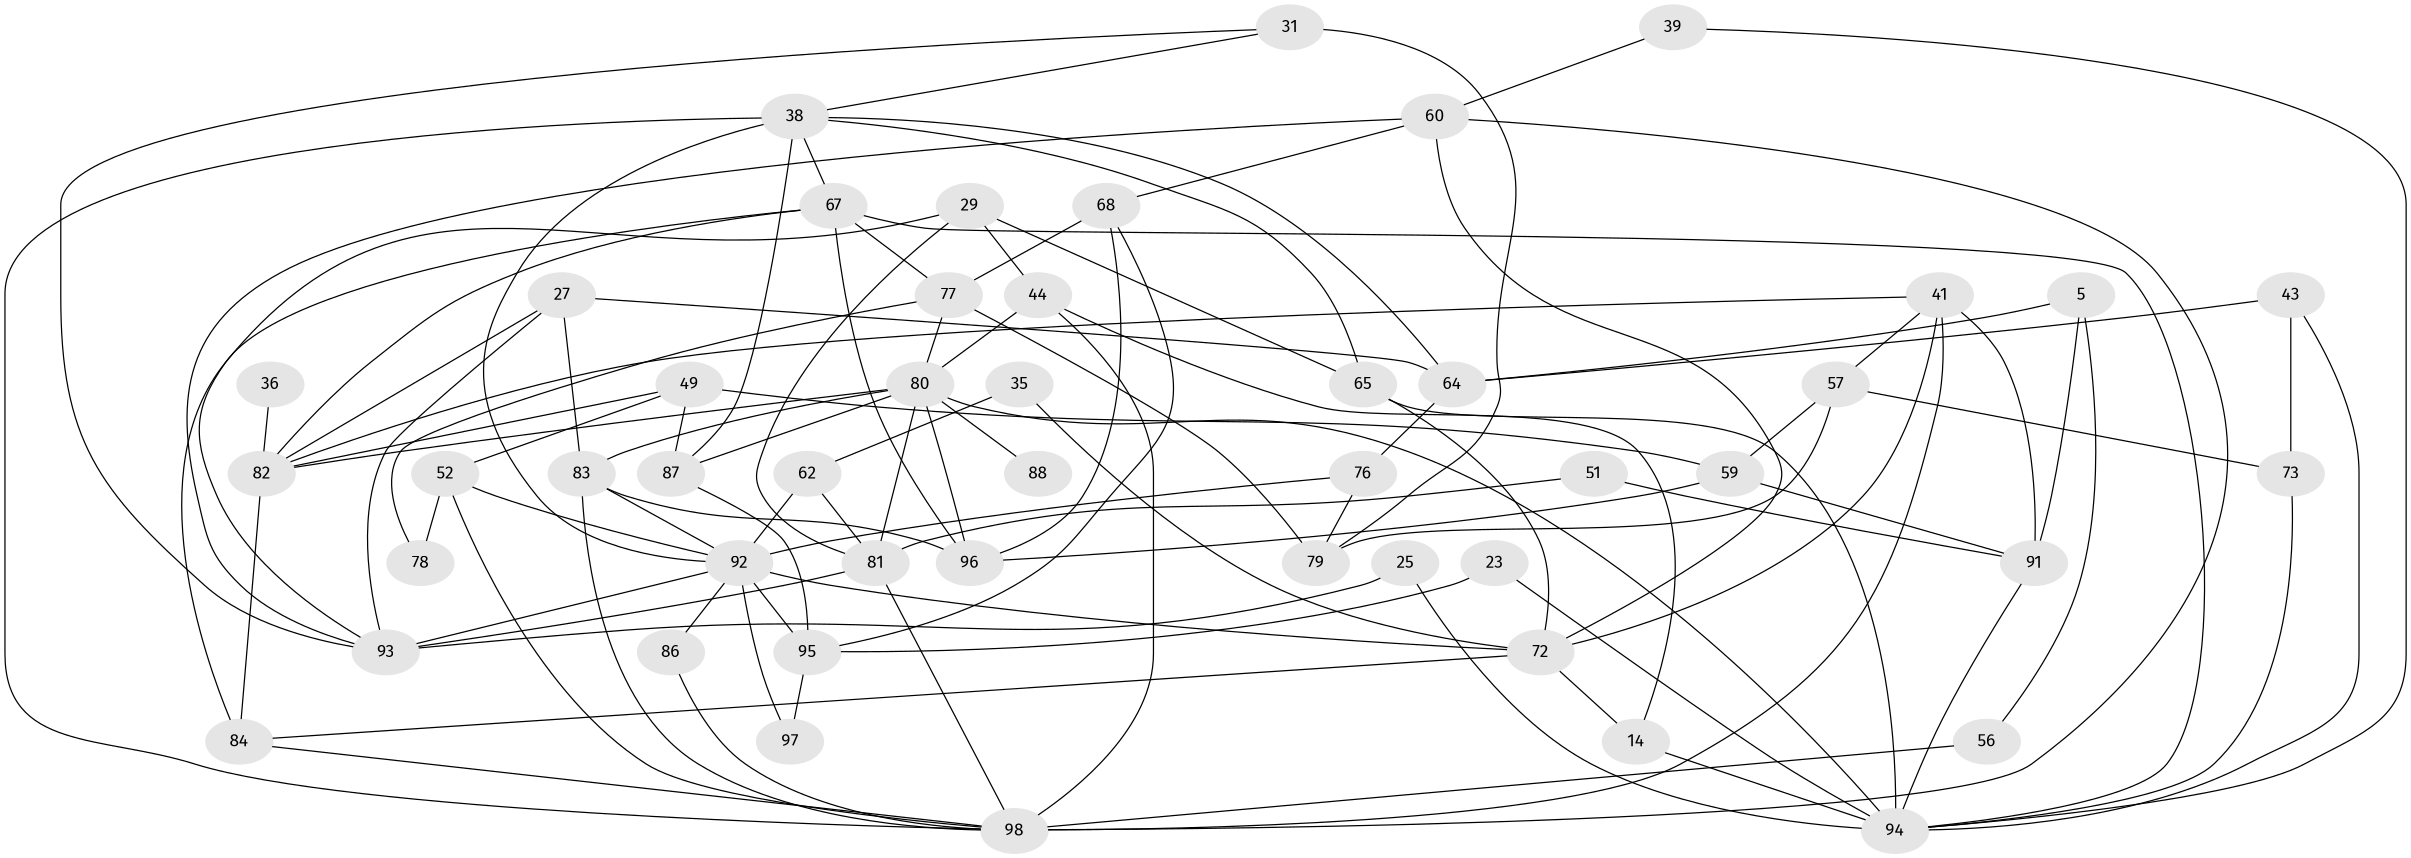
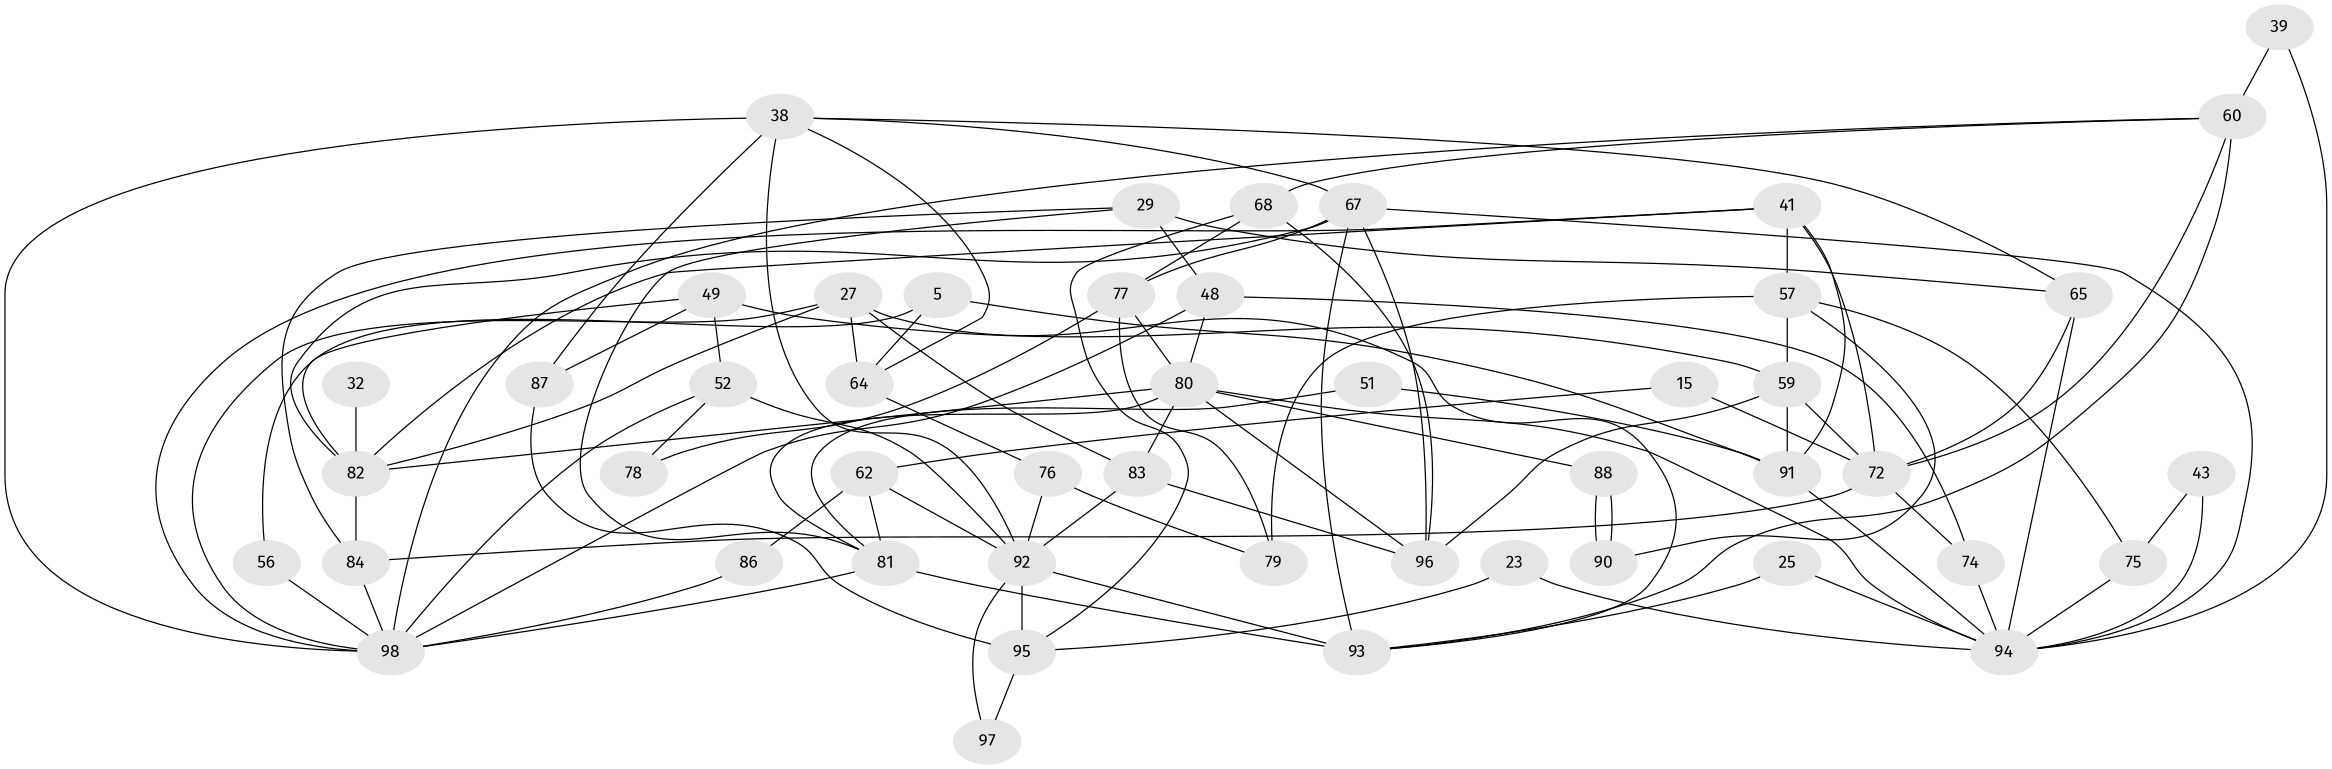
(1290, 27) -> none
(1038, 295) -> (1211, 295)
(1853, 346) -> none
(270, 384) -> (356, 384)
(1020, 384) -> (1684, 384)
(796, 429) -> none
(2291, 474) -> (2133, 563)
none -> (1604, 563)
(705, 608) -> (812, 514)
(1100, 619) -> (1832, 429)
(1636, 742) -> (1971, 563)
(695, 761) -> (339, 336)
